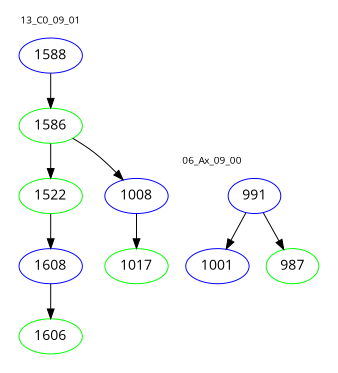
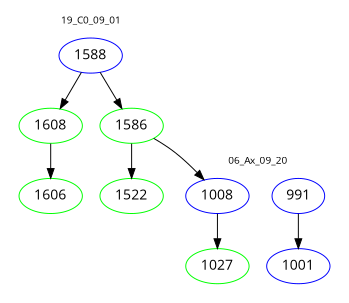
(51, 21) -> (91, 21)
(212, 161) -> (258, 161)
(51, 226) -> (73, 86)
(51, 266) -> (51, 126)
(136, 266) -> (217, 266)
(292, 266) -> none
